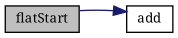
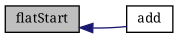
(96, 10) -> (110, 28)
